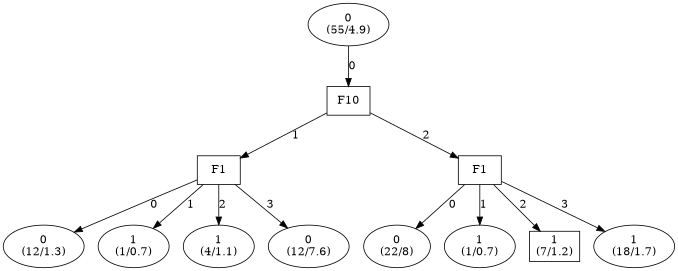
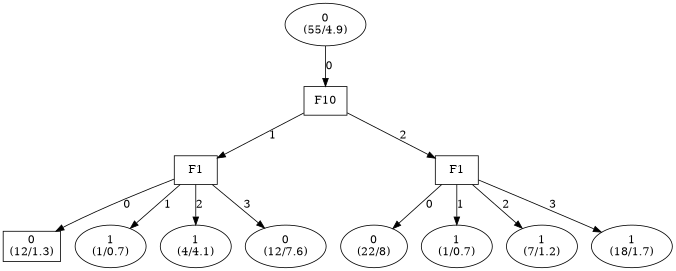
(44, 246) -> (32, 246)
(219, 246) -> (196, 246)
(555, 246) -> (542, 246)
